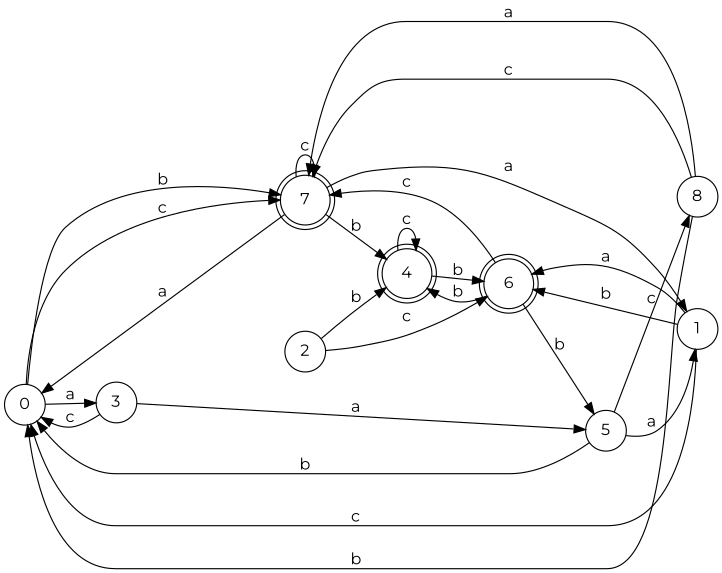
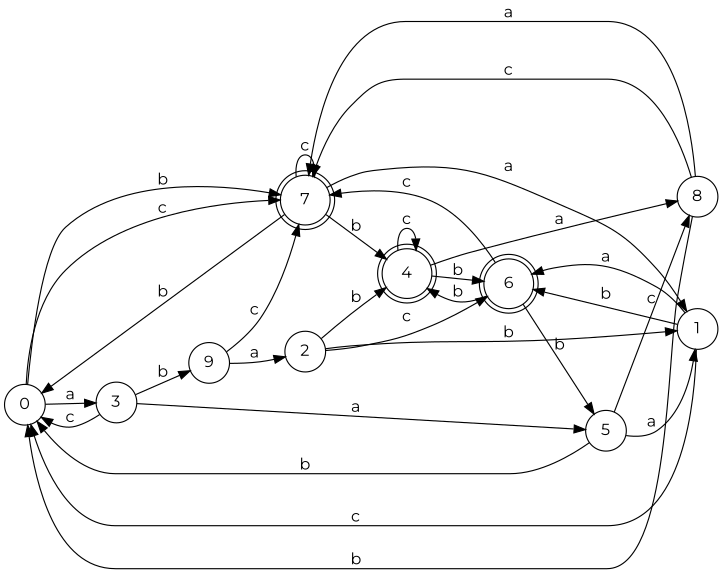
none -> (548, 232)
(163, 292) -> (163, 292)
none -> (495, 341)
none -> (209, 363)
